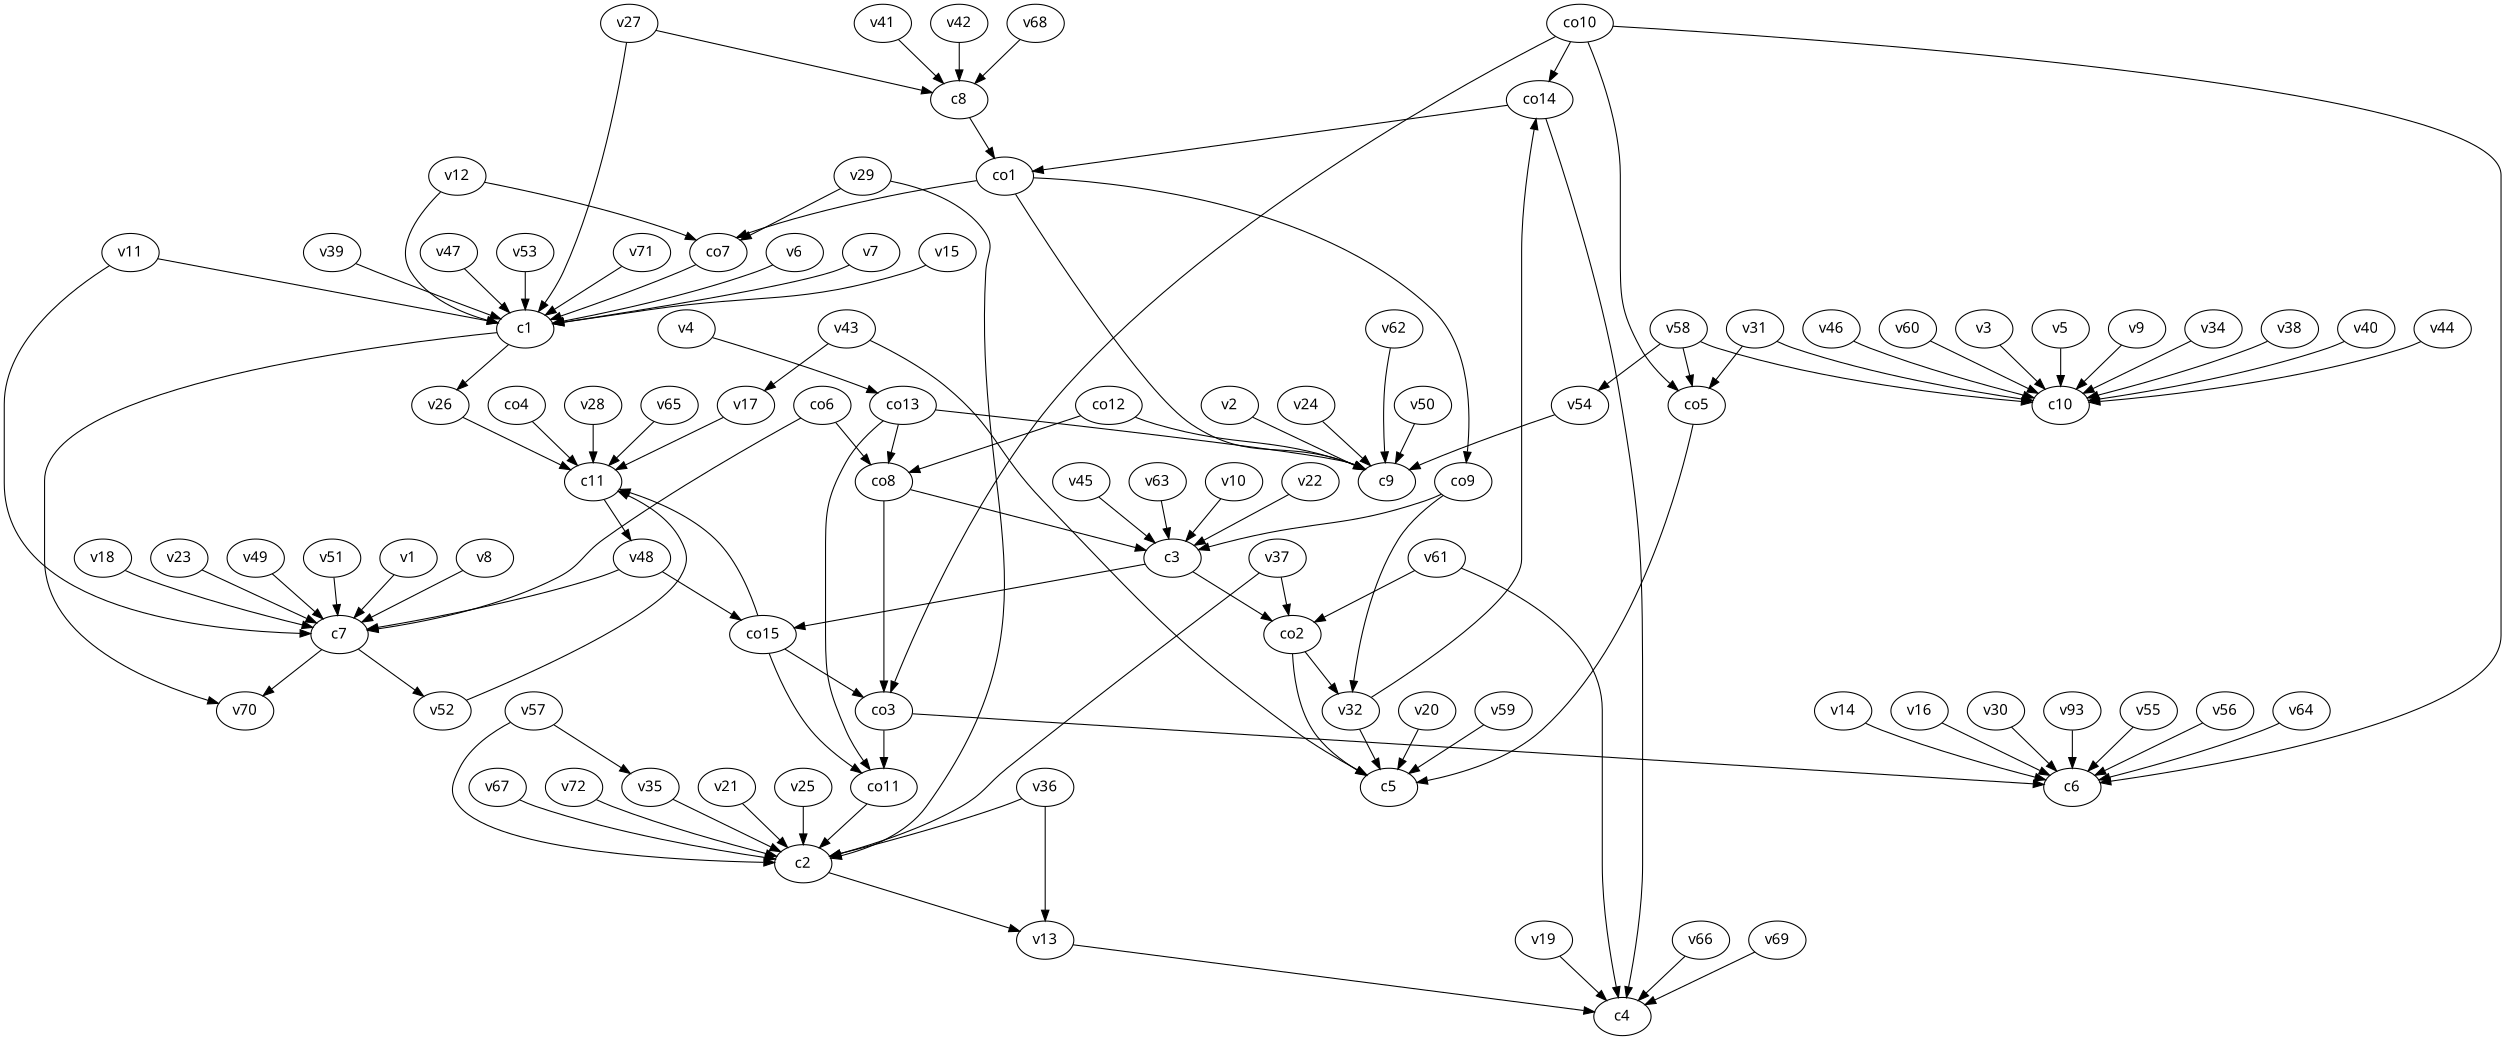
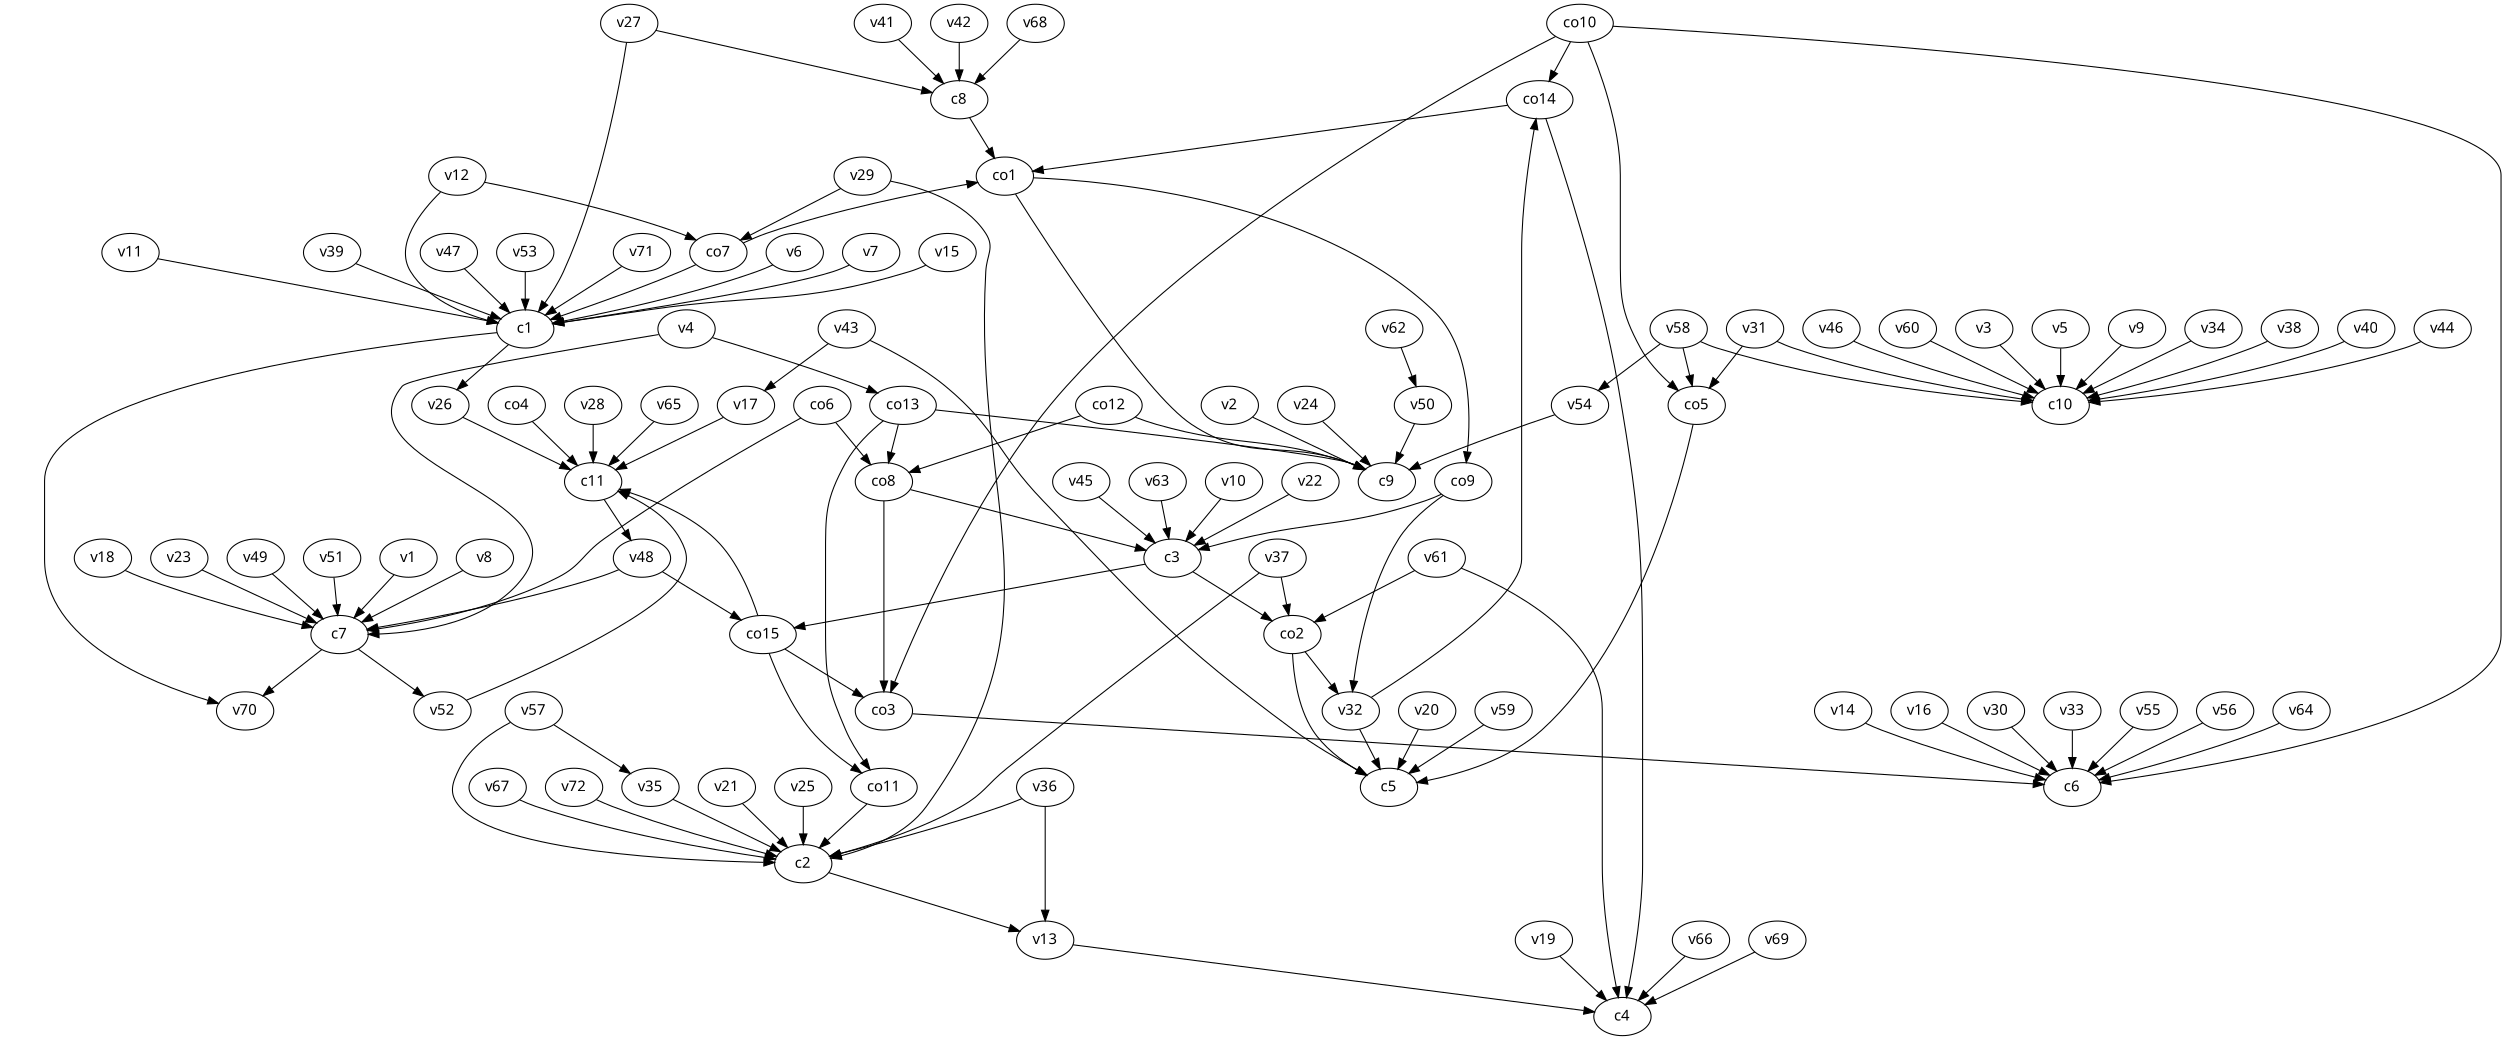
(861, 202) -> (854, 208)
(1384, 400) -> (1407, 362)
(18, 532) -> (420, 452)
(2072, 711) -> (2072, 711)
(884, 744) -> none
